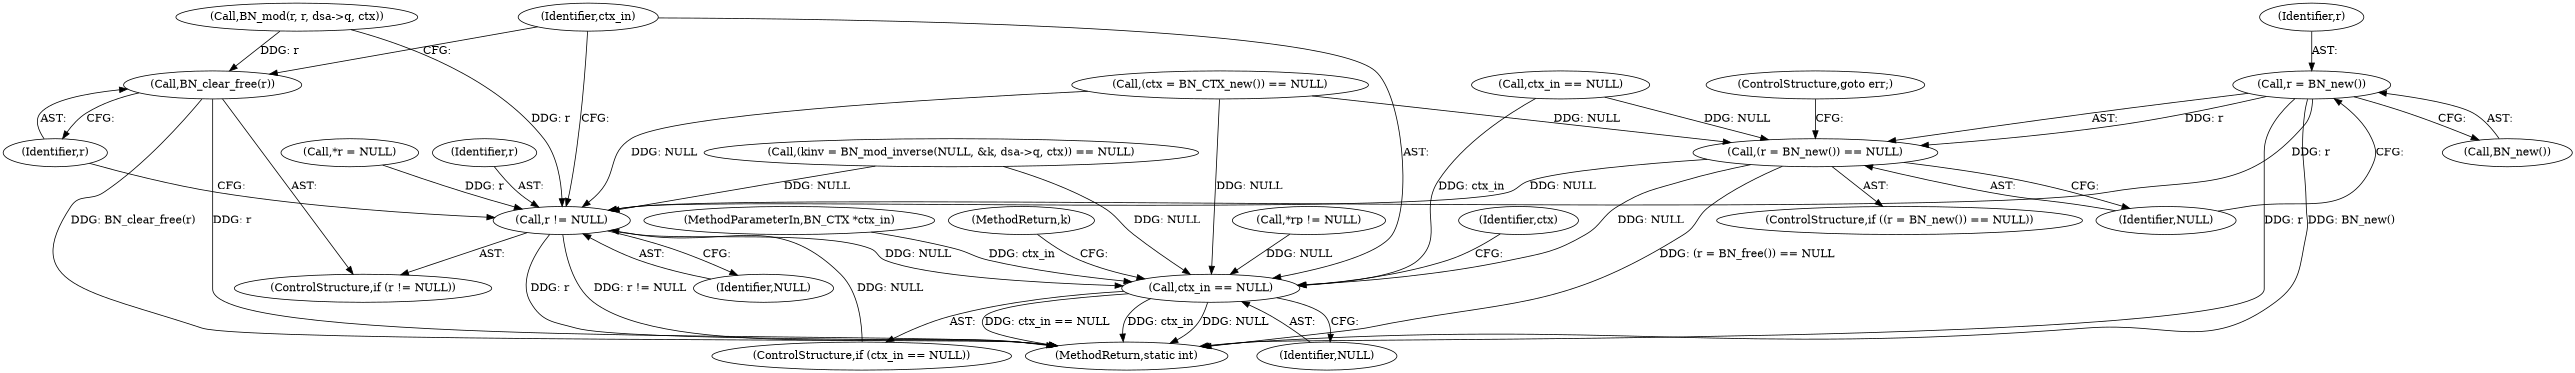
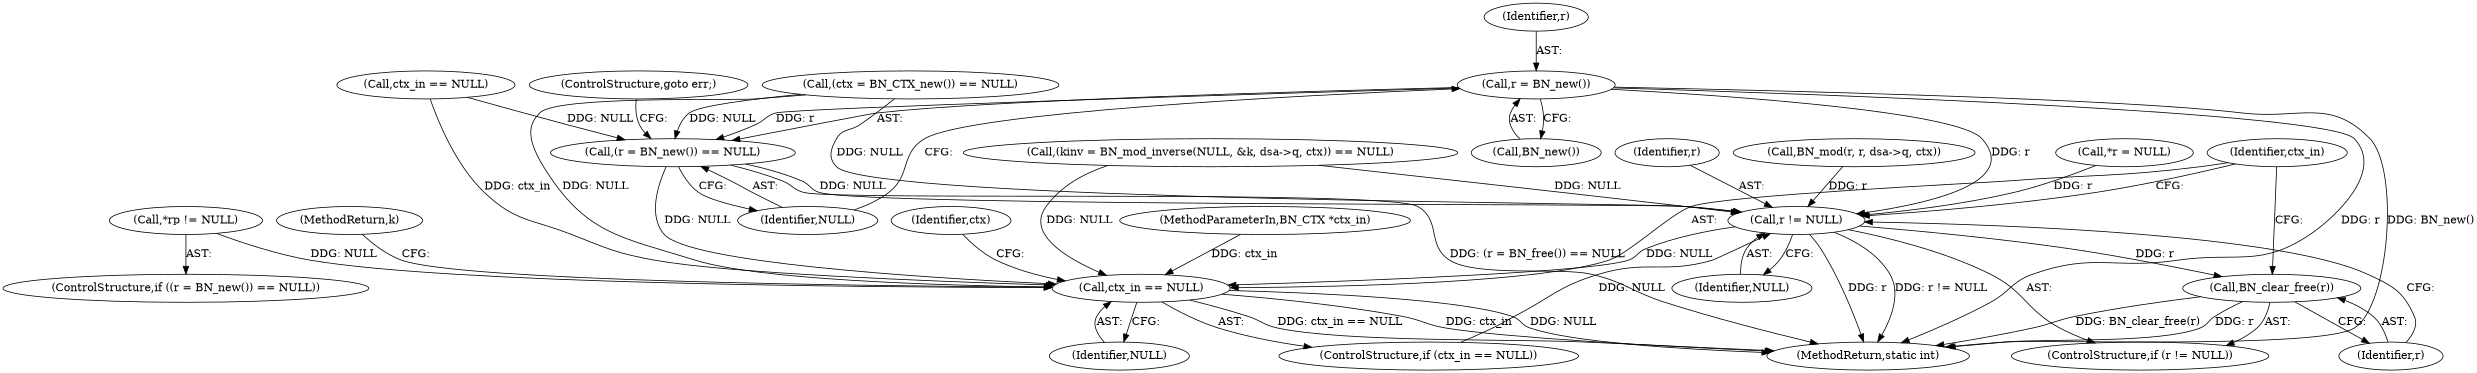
(258, 49) -> (2038, 244)
(1854, 184) -> (186, 250)
